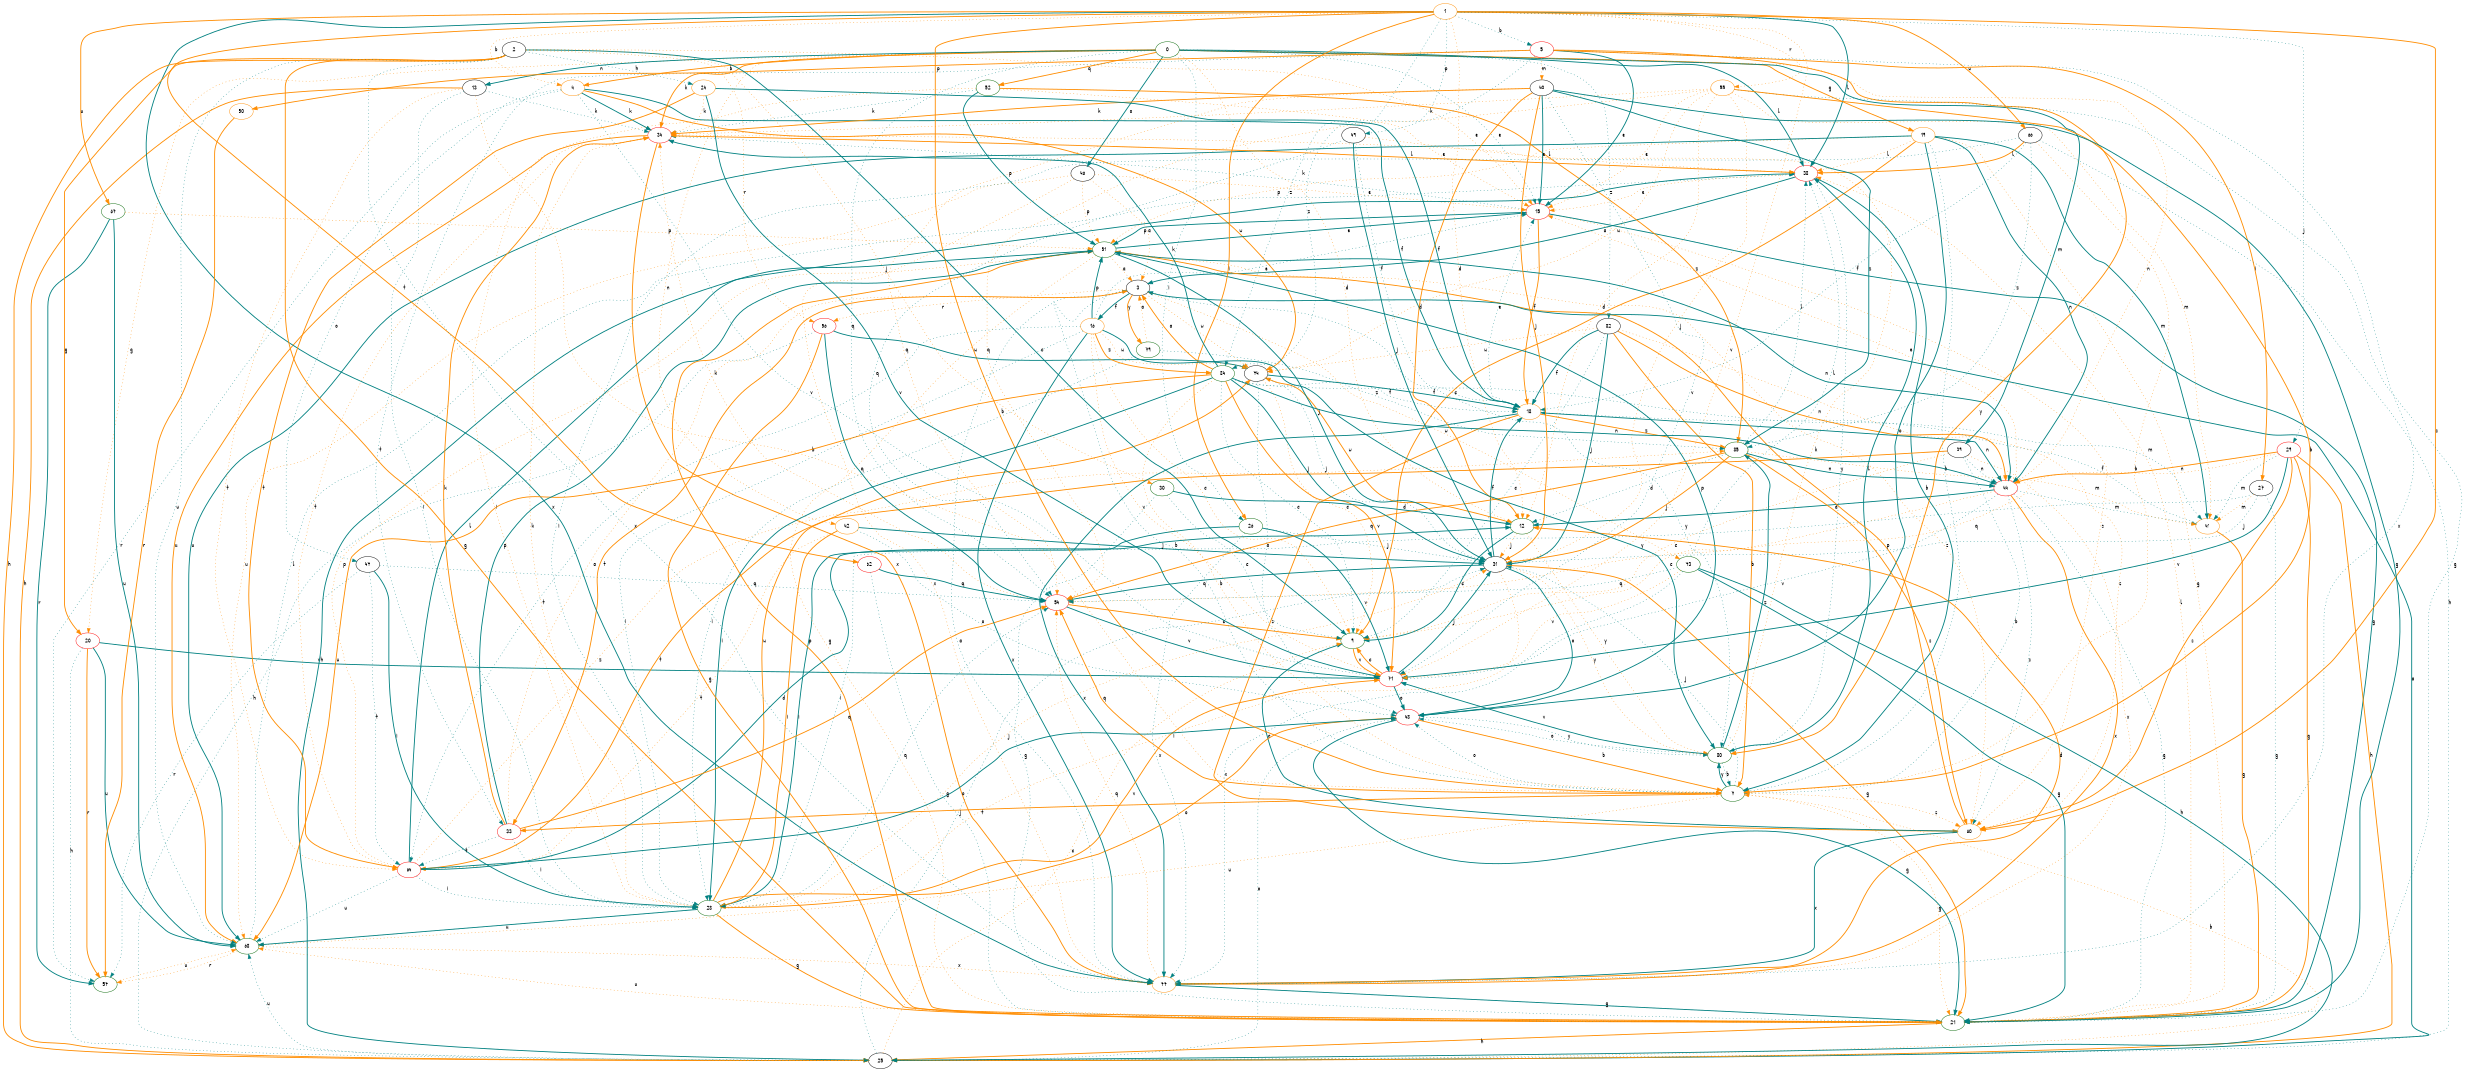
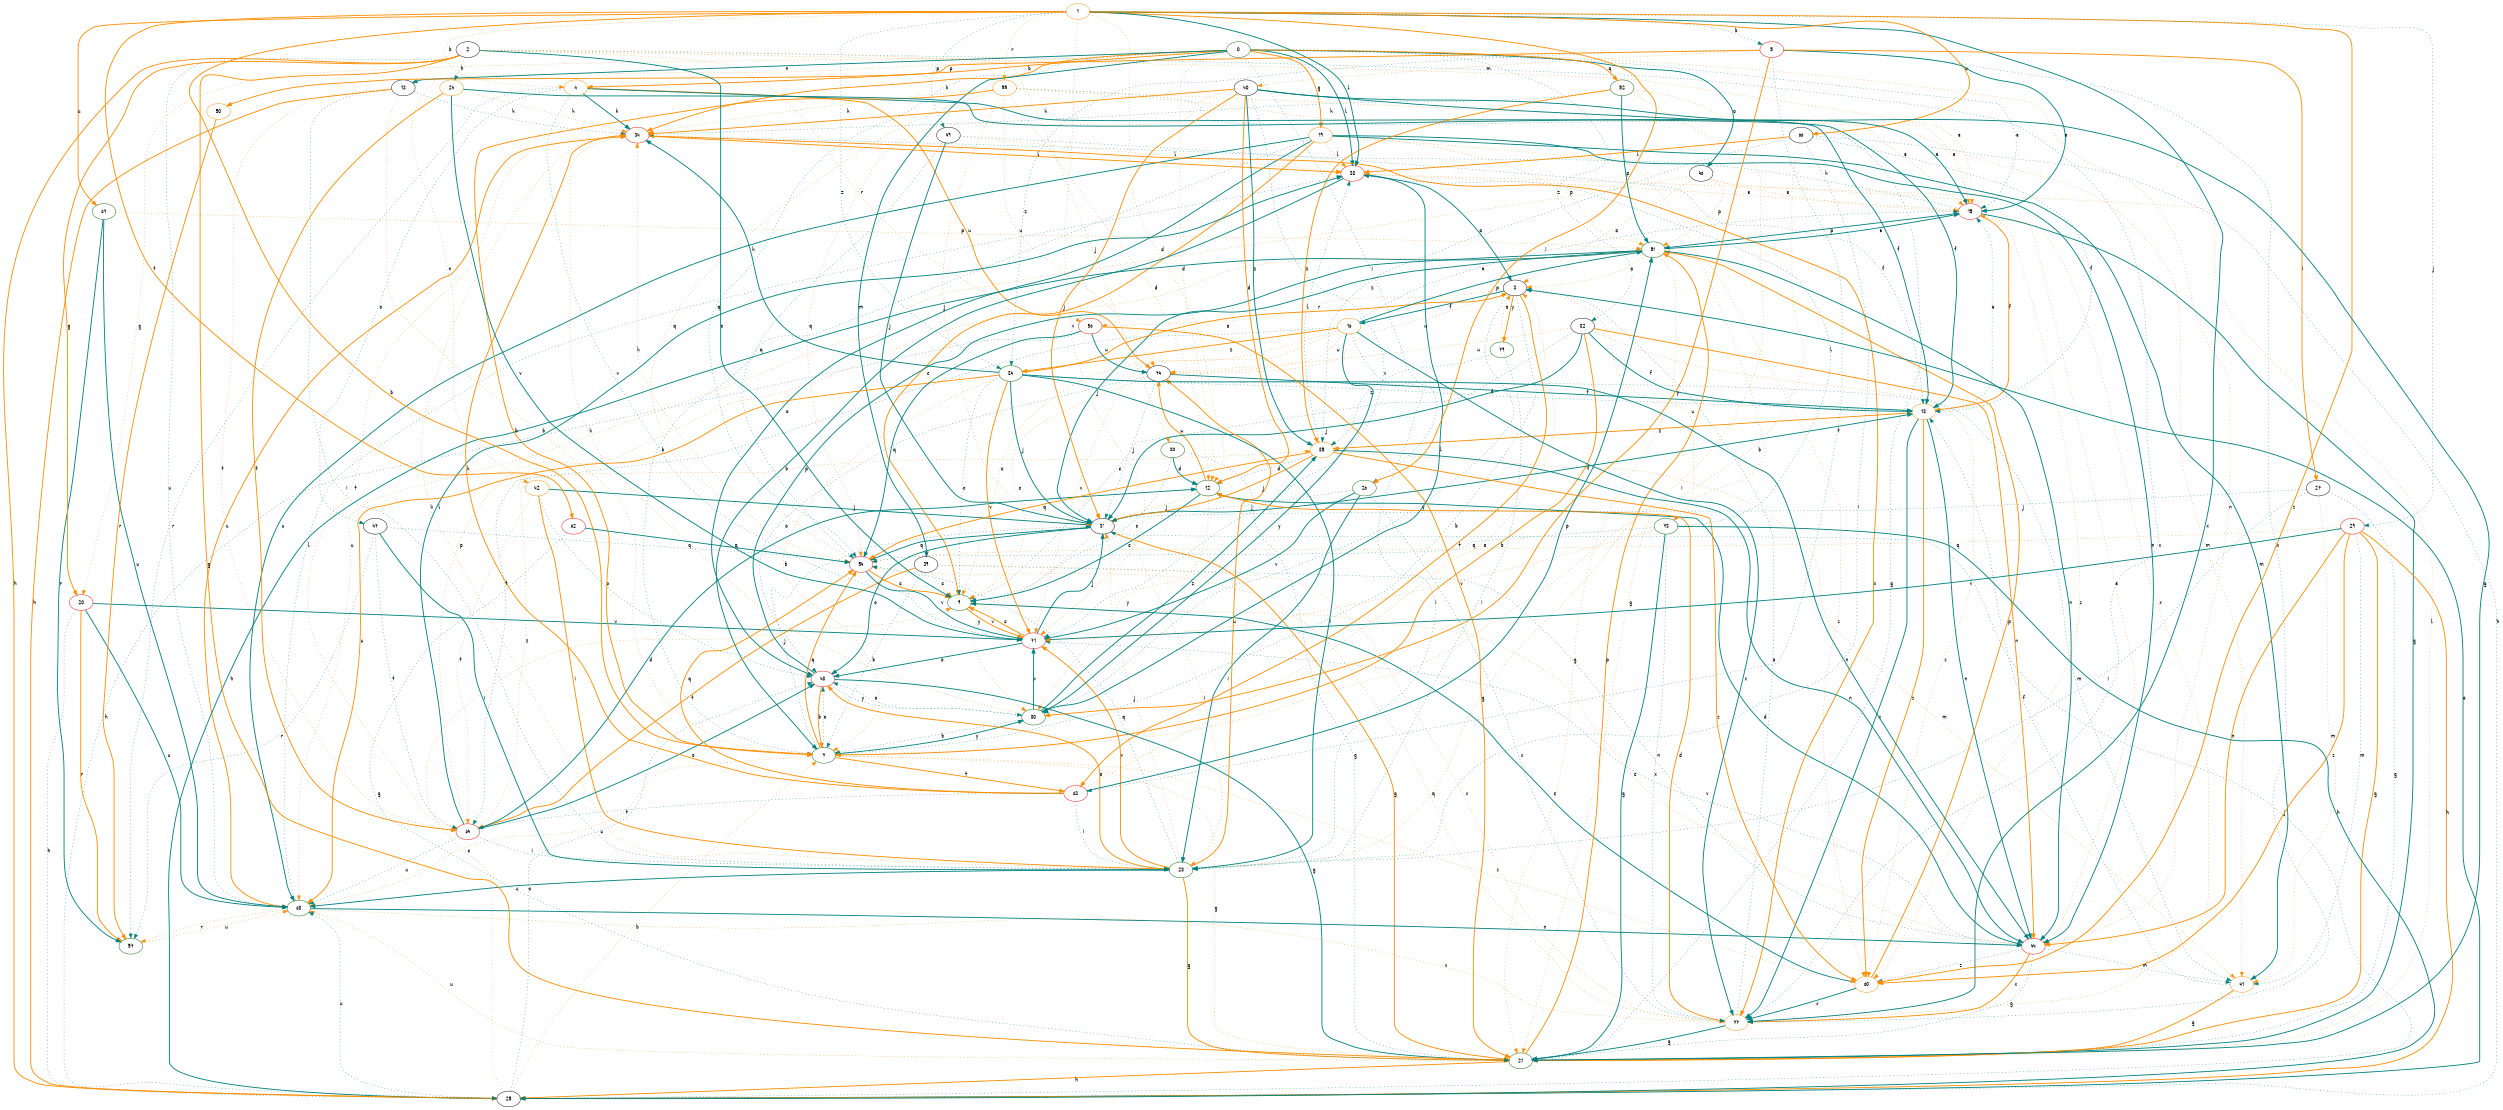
(1736, 450) -> (1322, 450)
(1840, 471) -> none
(509, 832) -> (1076, 794)
none -> (1207, 922)
